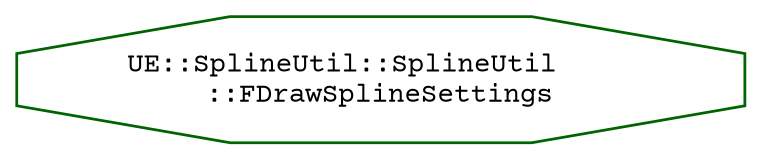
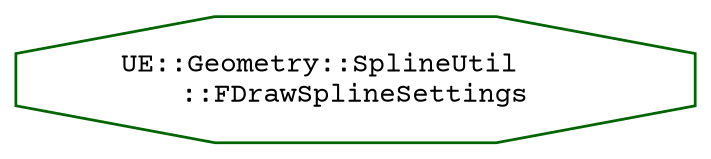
(381, 80) -> (356, 80)
